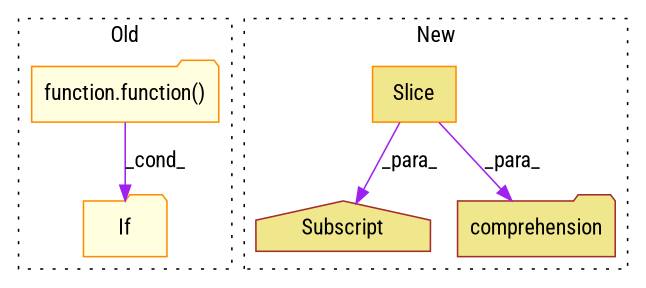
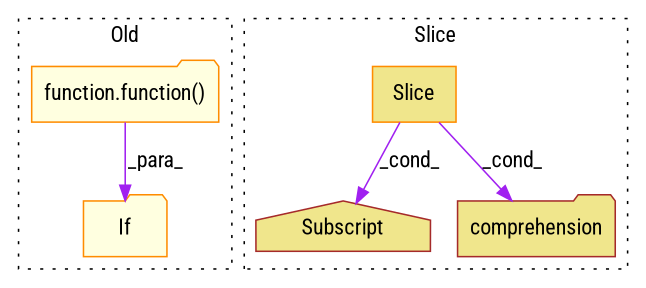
(436, 36) -> (436, 36)
(156, 162) -> (156, 162)
(410, 162) -> (410, 162)
(513, 162) -> (513, 162)
